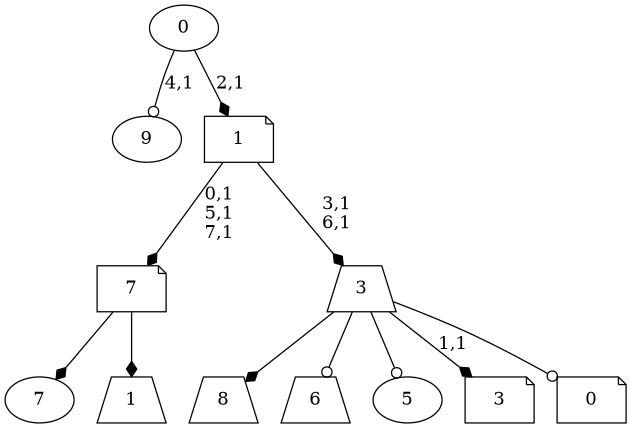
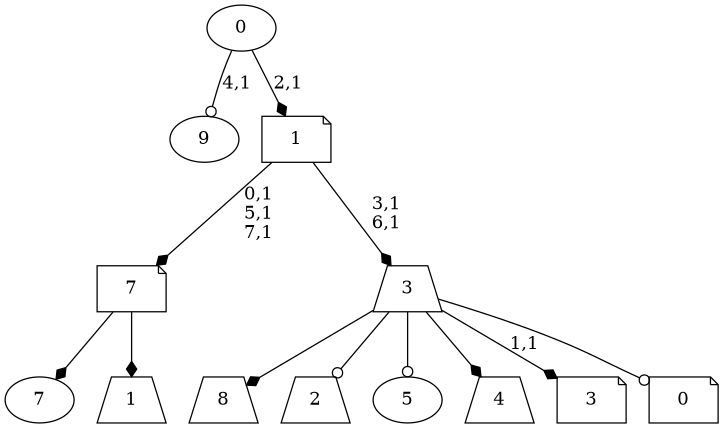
(316, 400) -> (316, 400)
none -> (500, 400)
